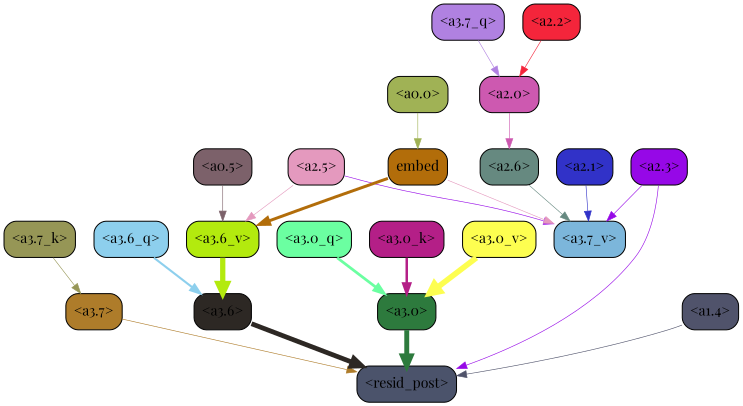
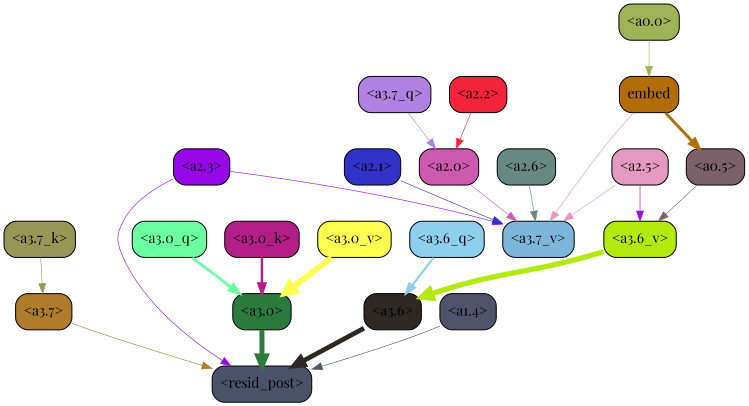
(509, 126) -> (490, 200)
(444, 198) -> (594, 200)
(328, 199) -> (679, 127)
(273, 200) -> (640, 198)
